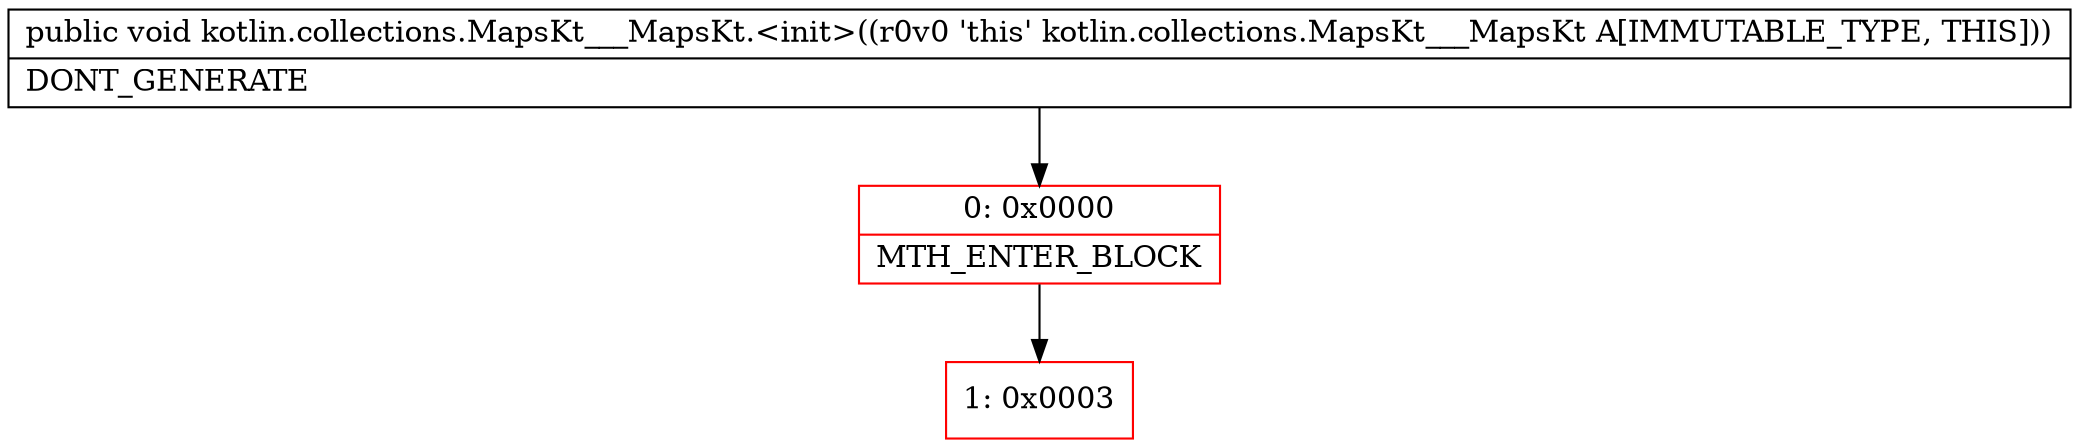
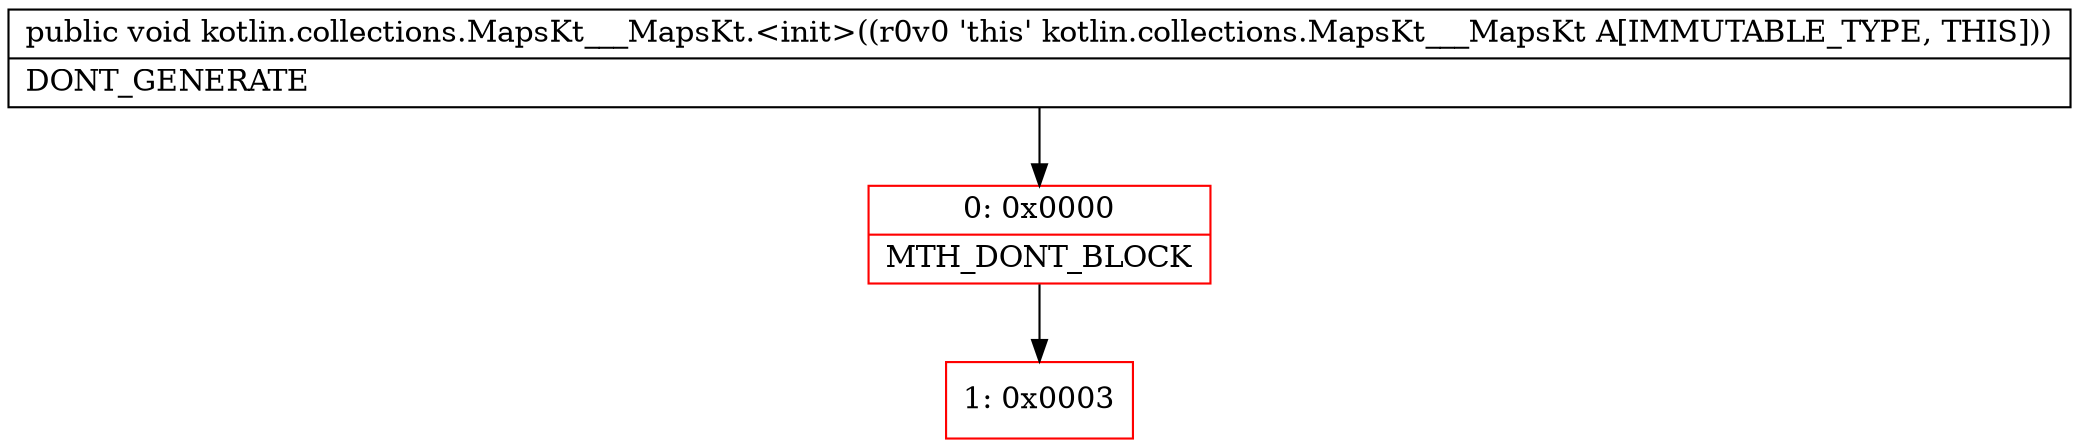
(1040, 258) -> (1040, 258)
